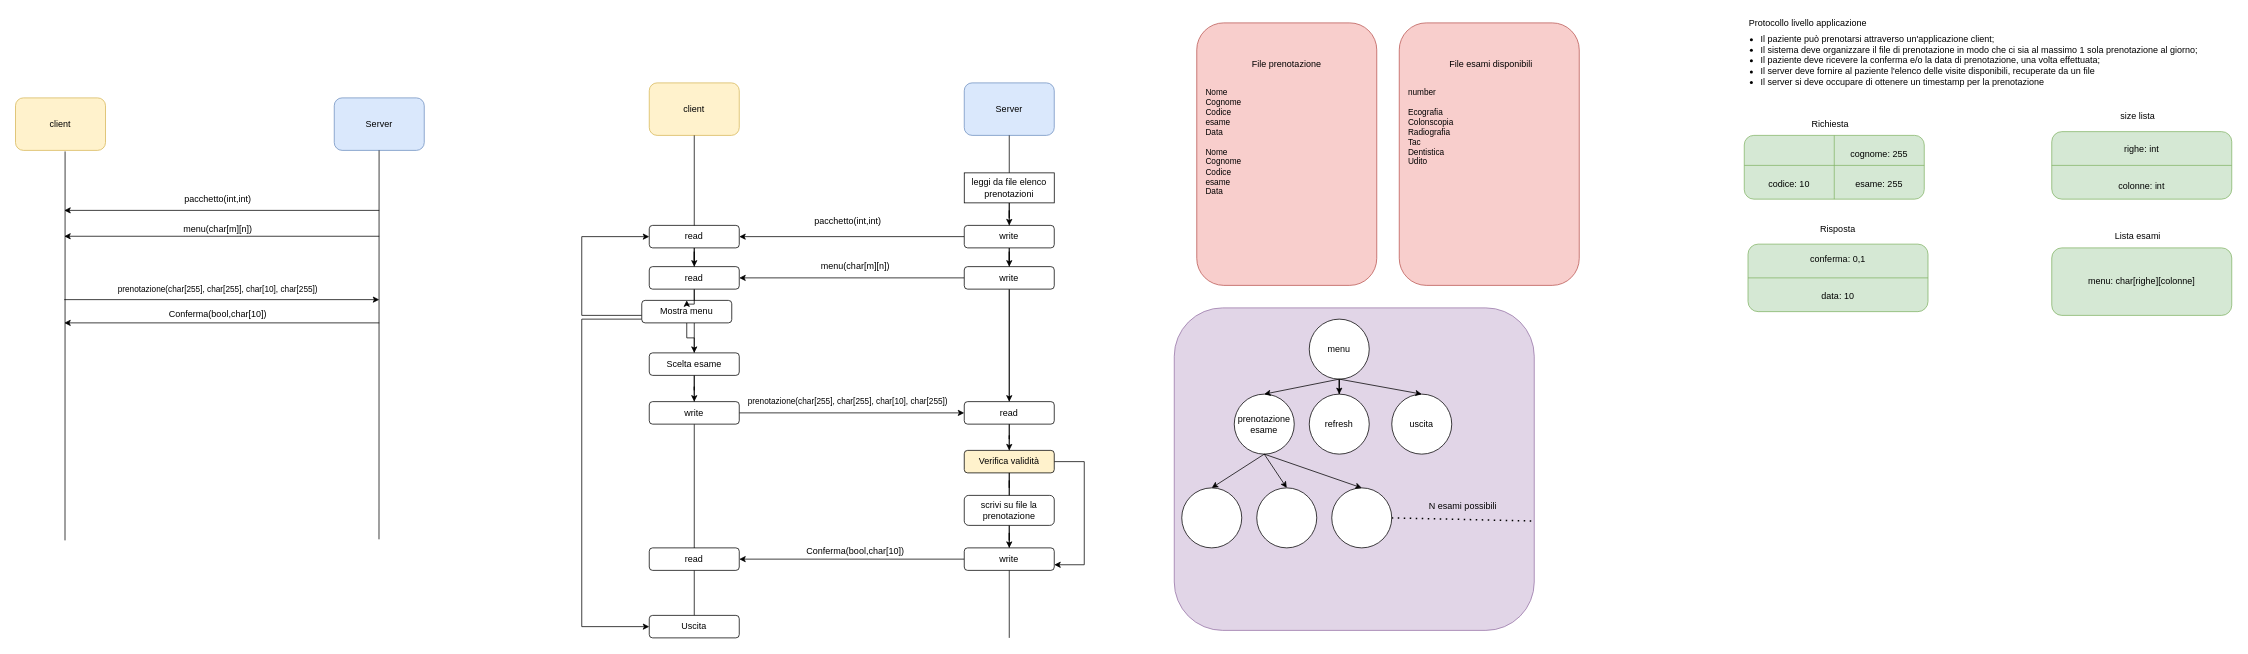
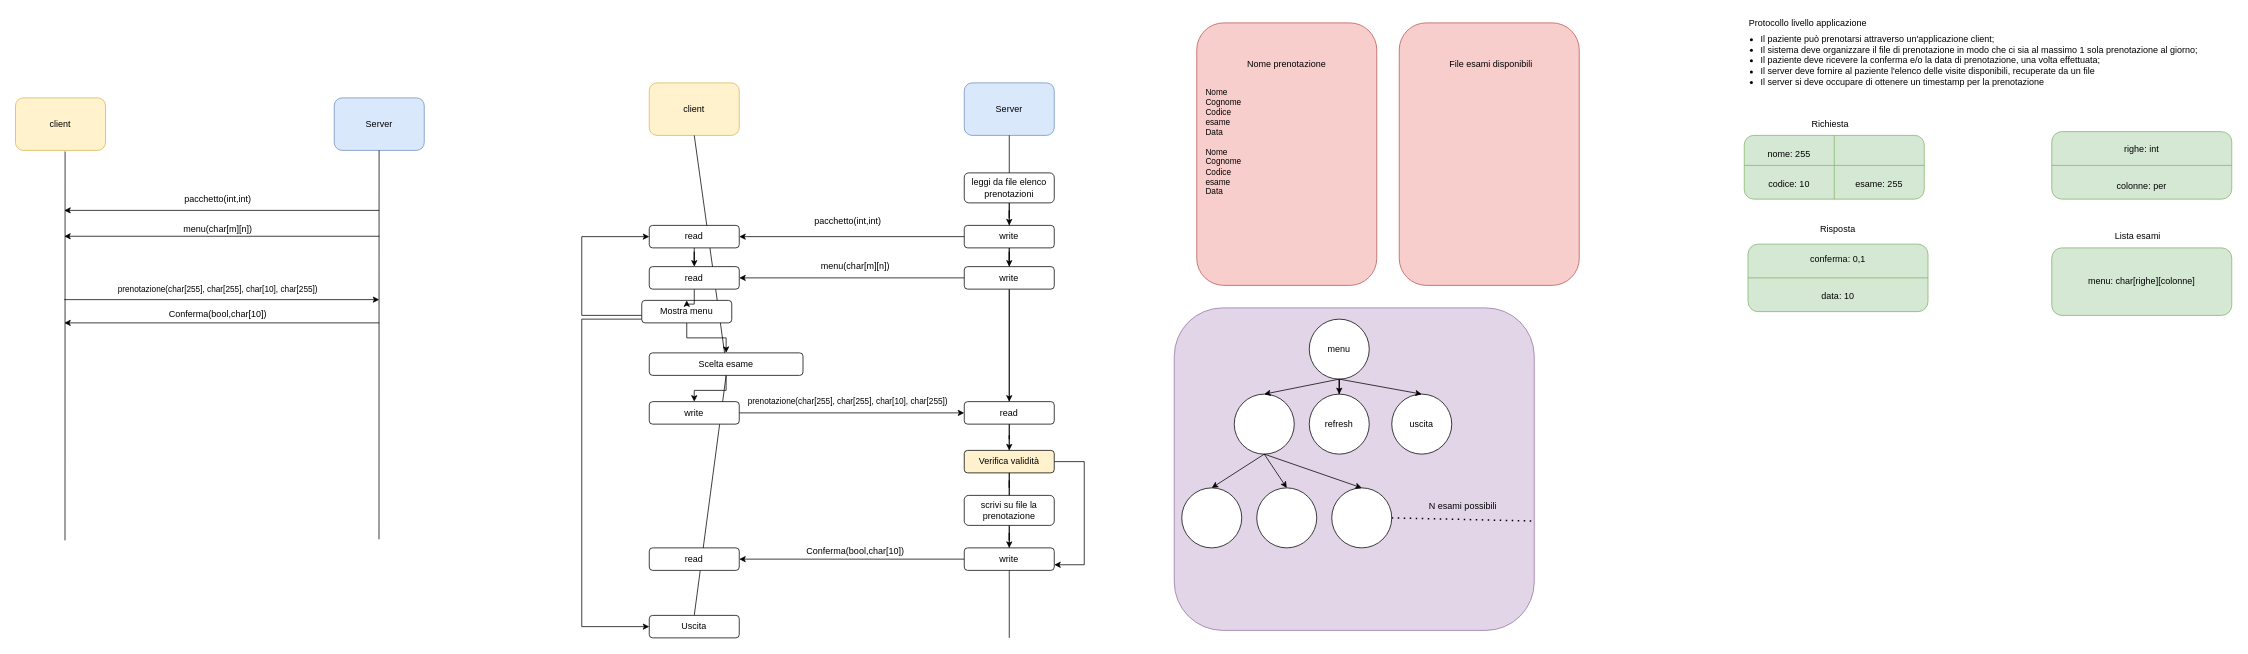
(1287, 64) -> (1287, 64)
(2138, 117) -> none
(1444, 139) -> none
none -> (1789, 154)
(1879, 154) -> none
(2142, 186) -> (2142, 186)
(1009, 188) -> (1009, 188)
(694, 364) -> (726, 364)
(1264, 424) -> none
